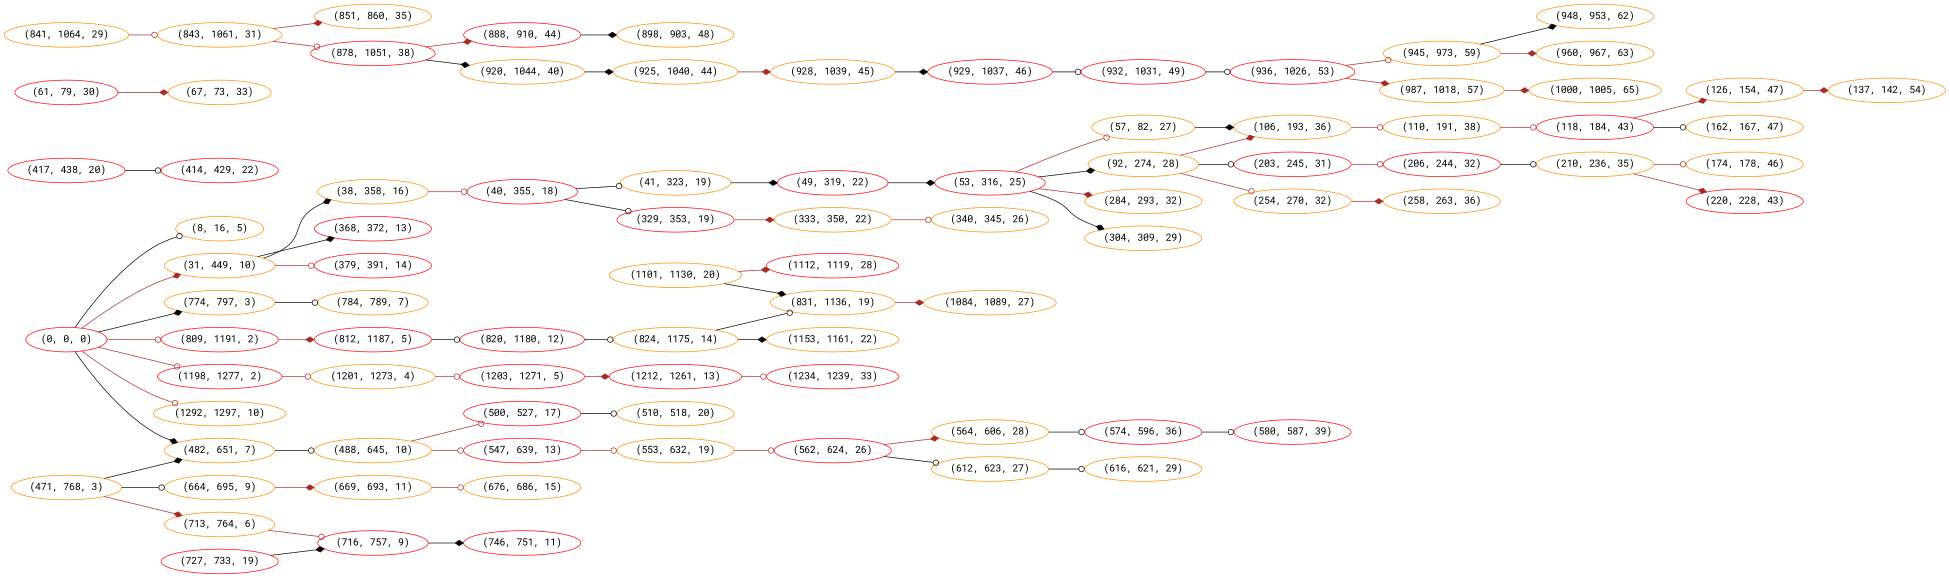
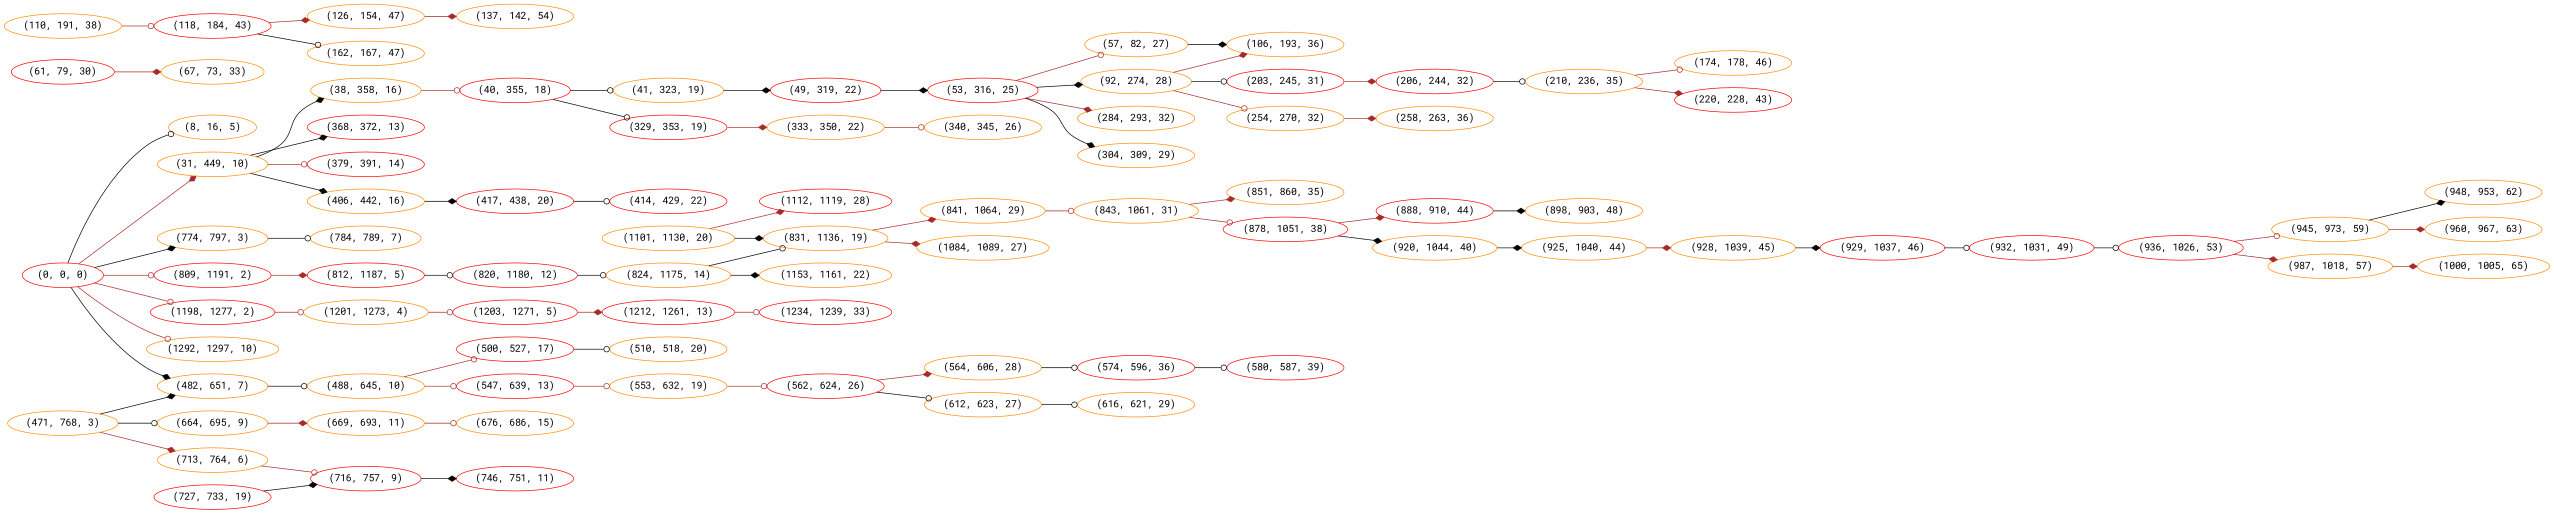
(1364, 127) -> none
(1364, 164) -> (1356, 81)
none -> (366, 201)
none -> (900, 225)
